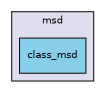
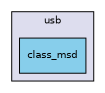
(53, 21) -> (53, 21)
